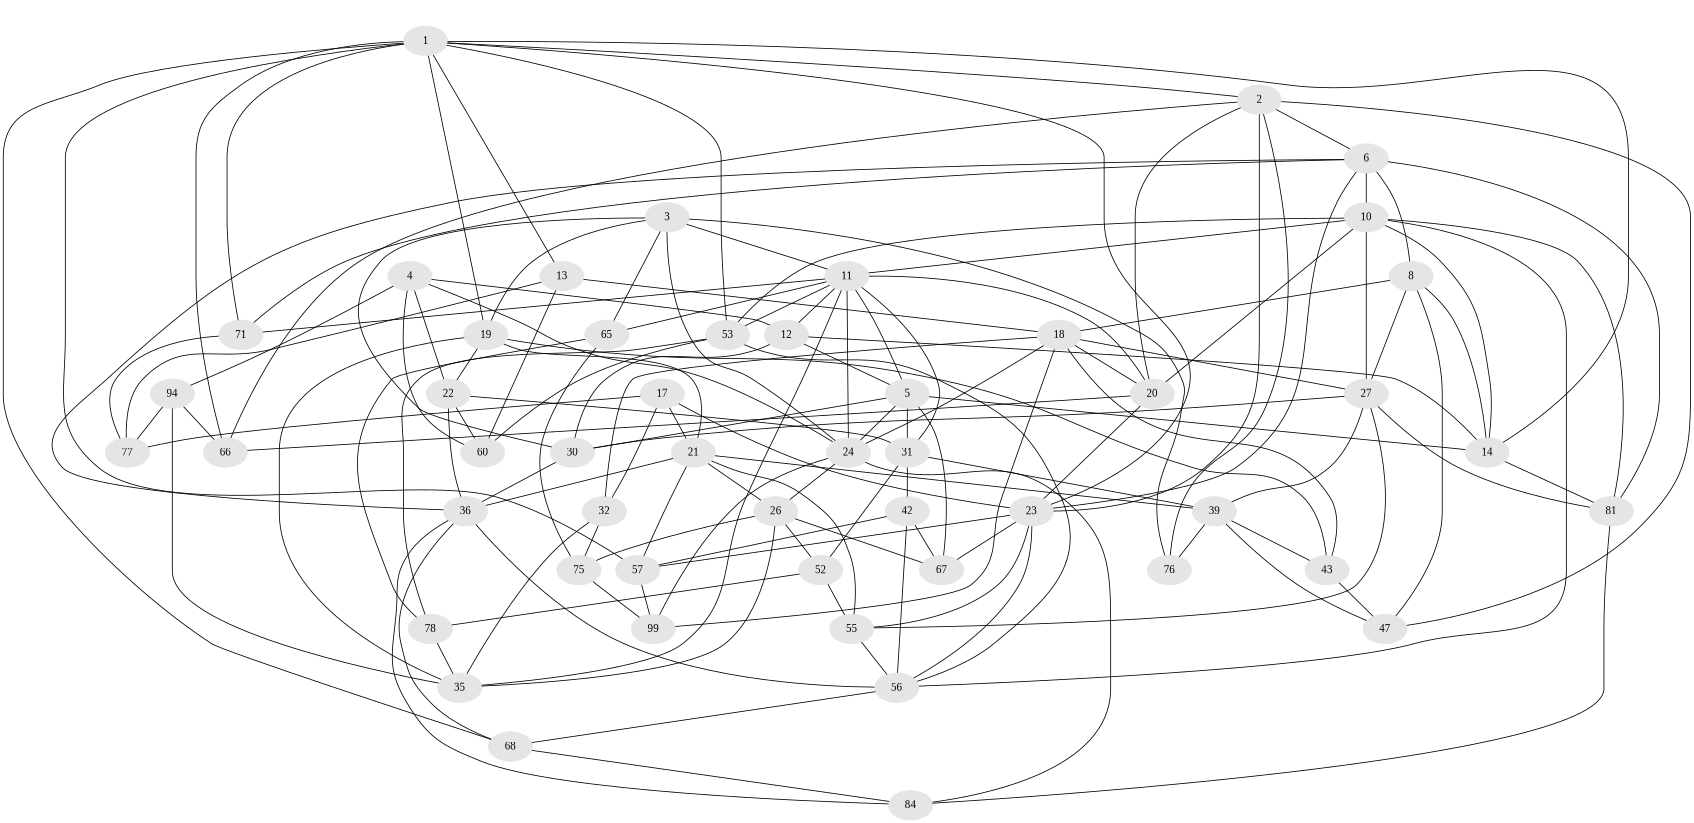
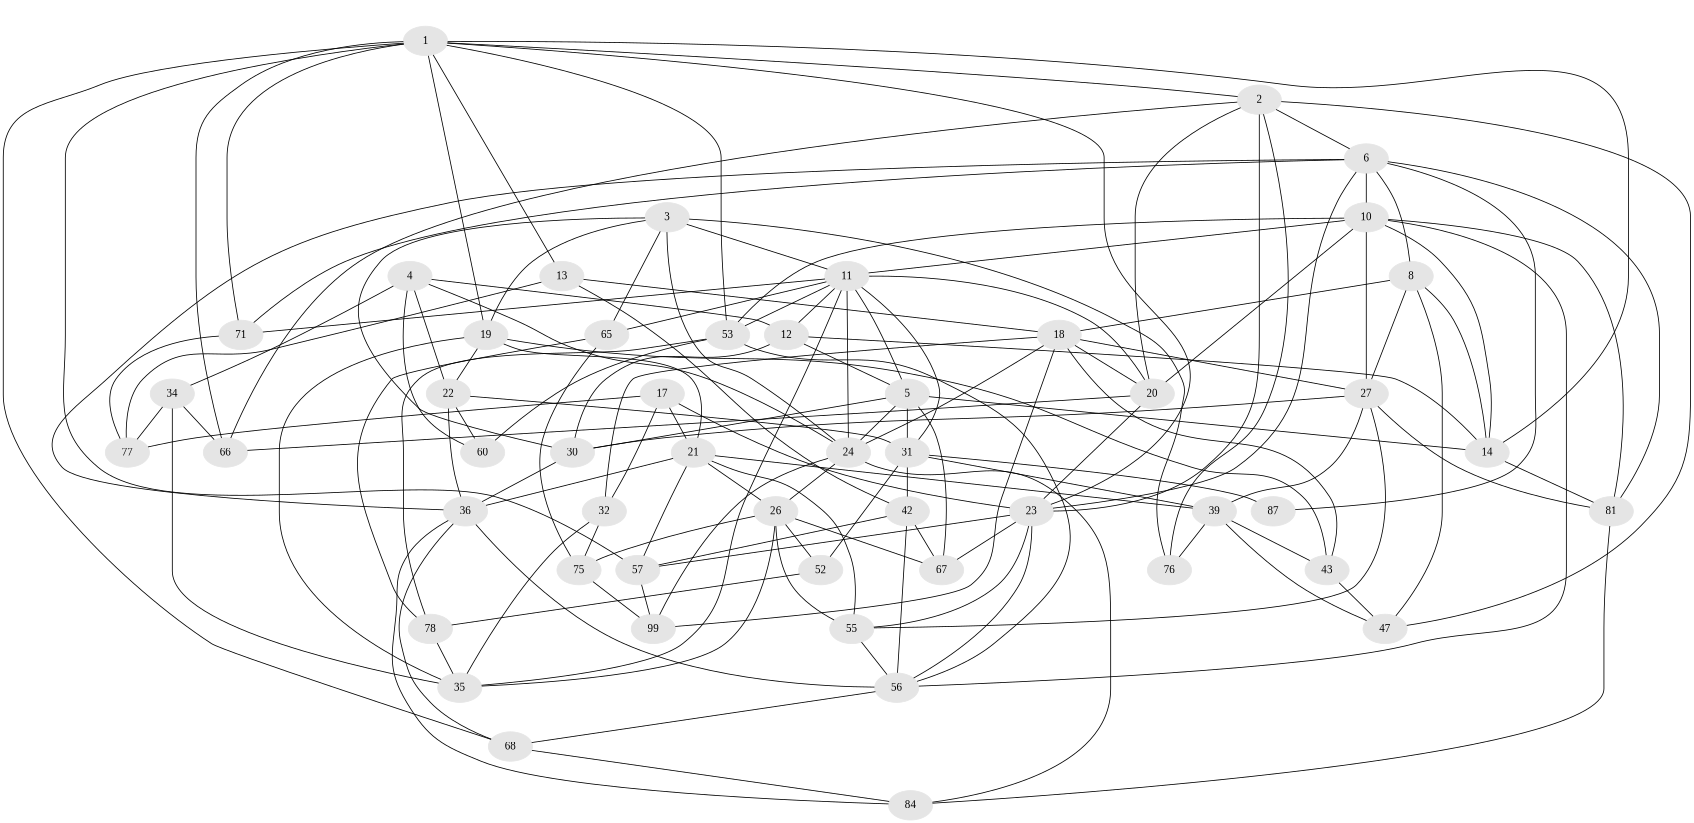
(522, 364) -> (731, 399)
(172, 394) -> (172, 394)
none -> (1273, 511)
(836, 600) -> (790, 582)
